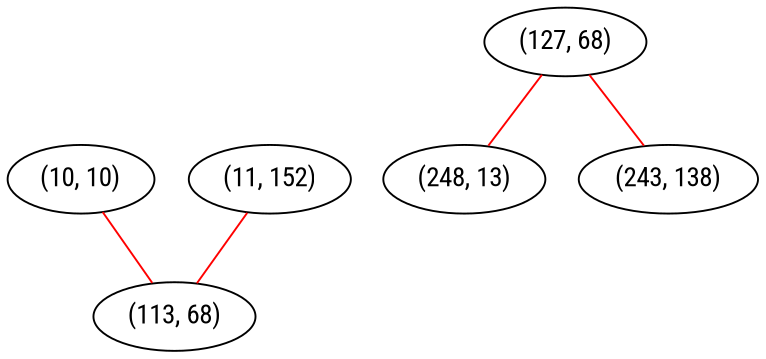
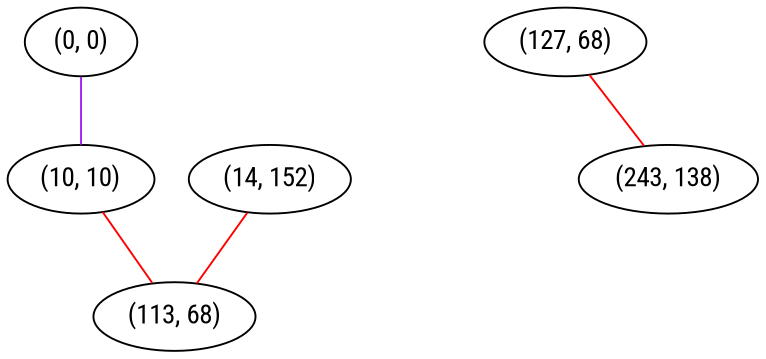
none -> (81, 42)
(270, 179) -> (270, 179)
(464, 179) -> none
